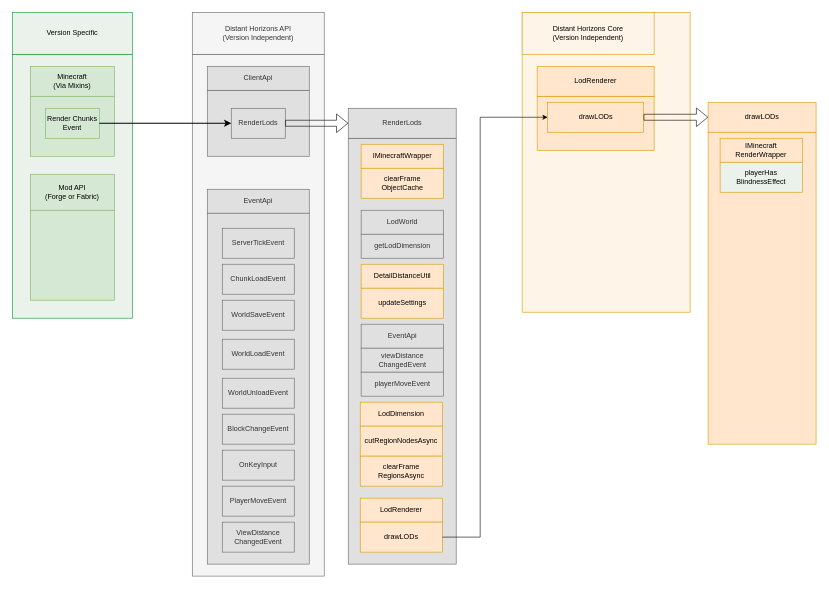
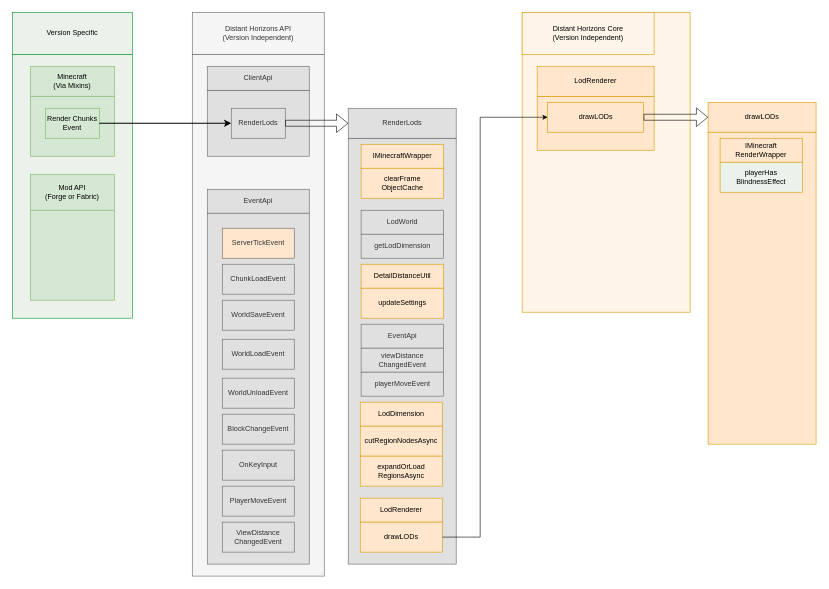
(258, 243) -> (258, 243)
(401, 471) -> (401, 471)
